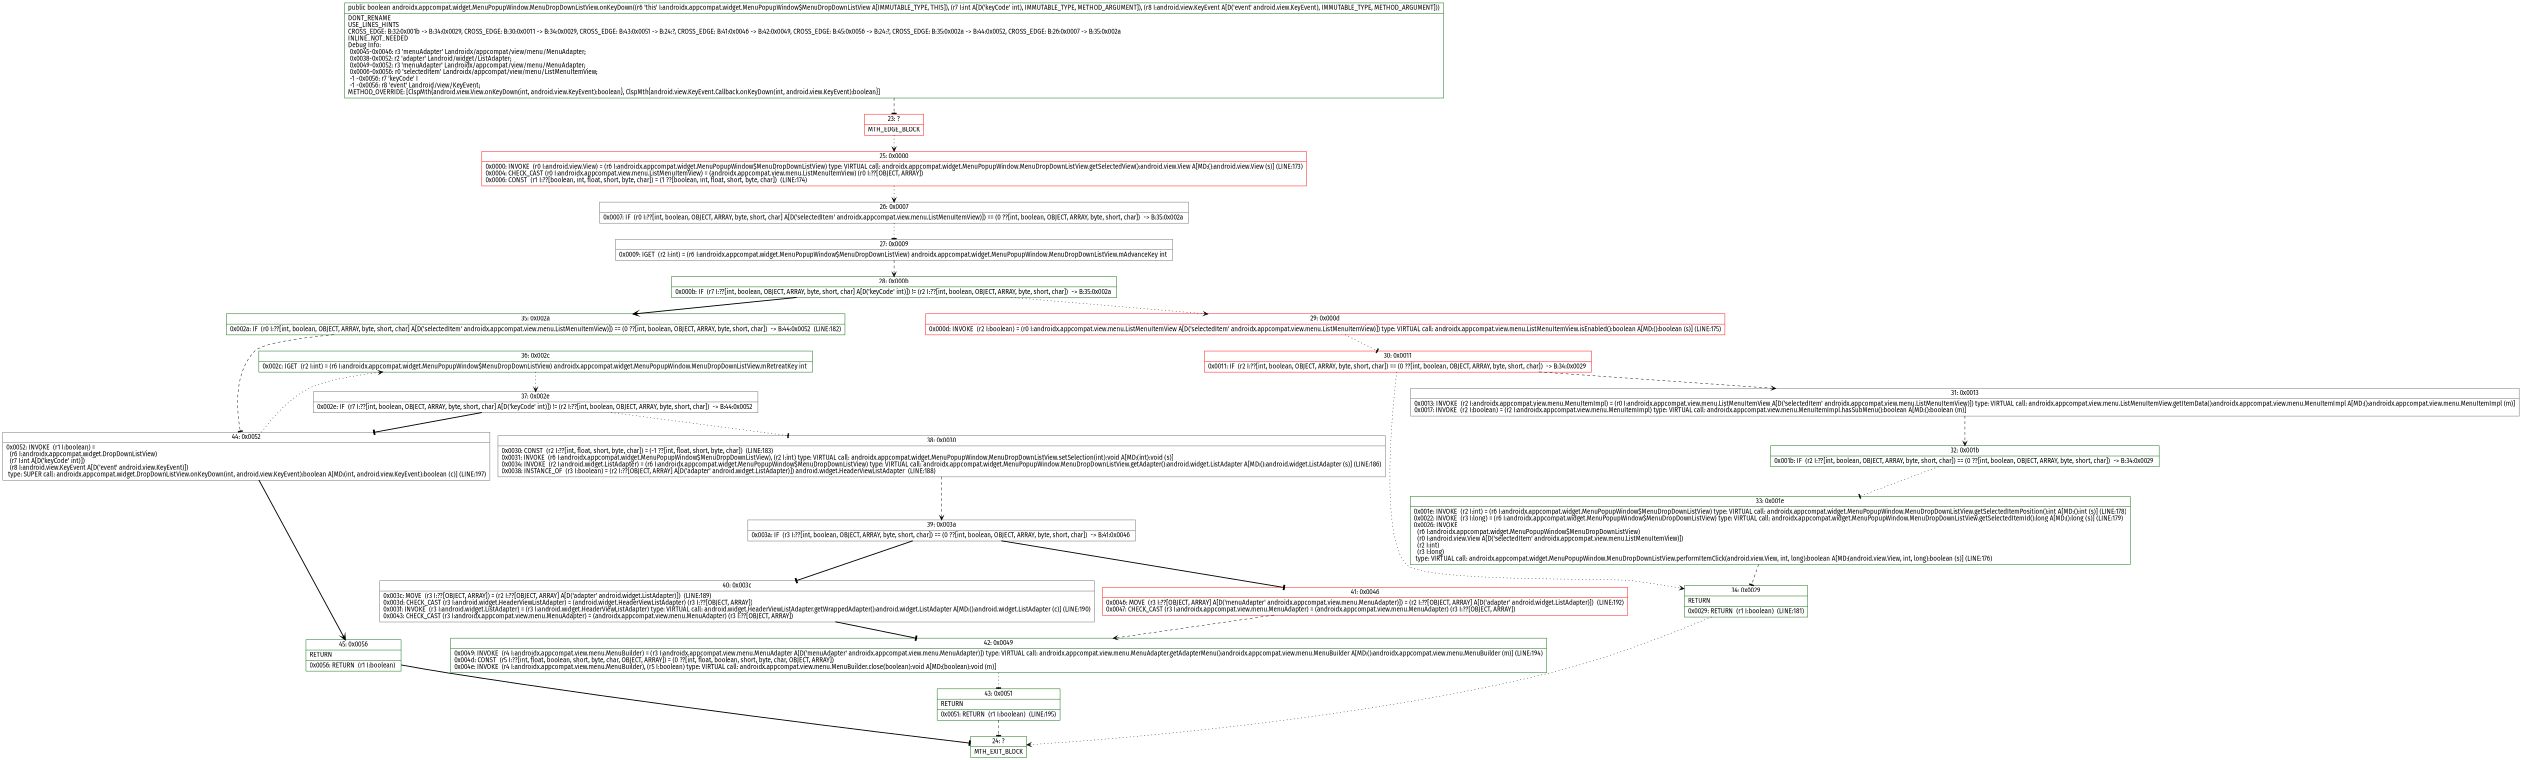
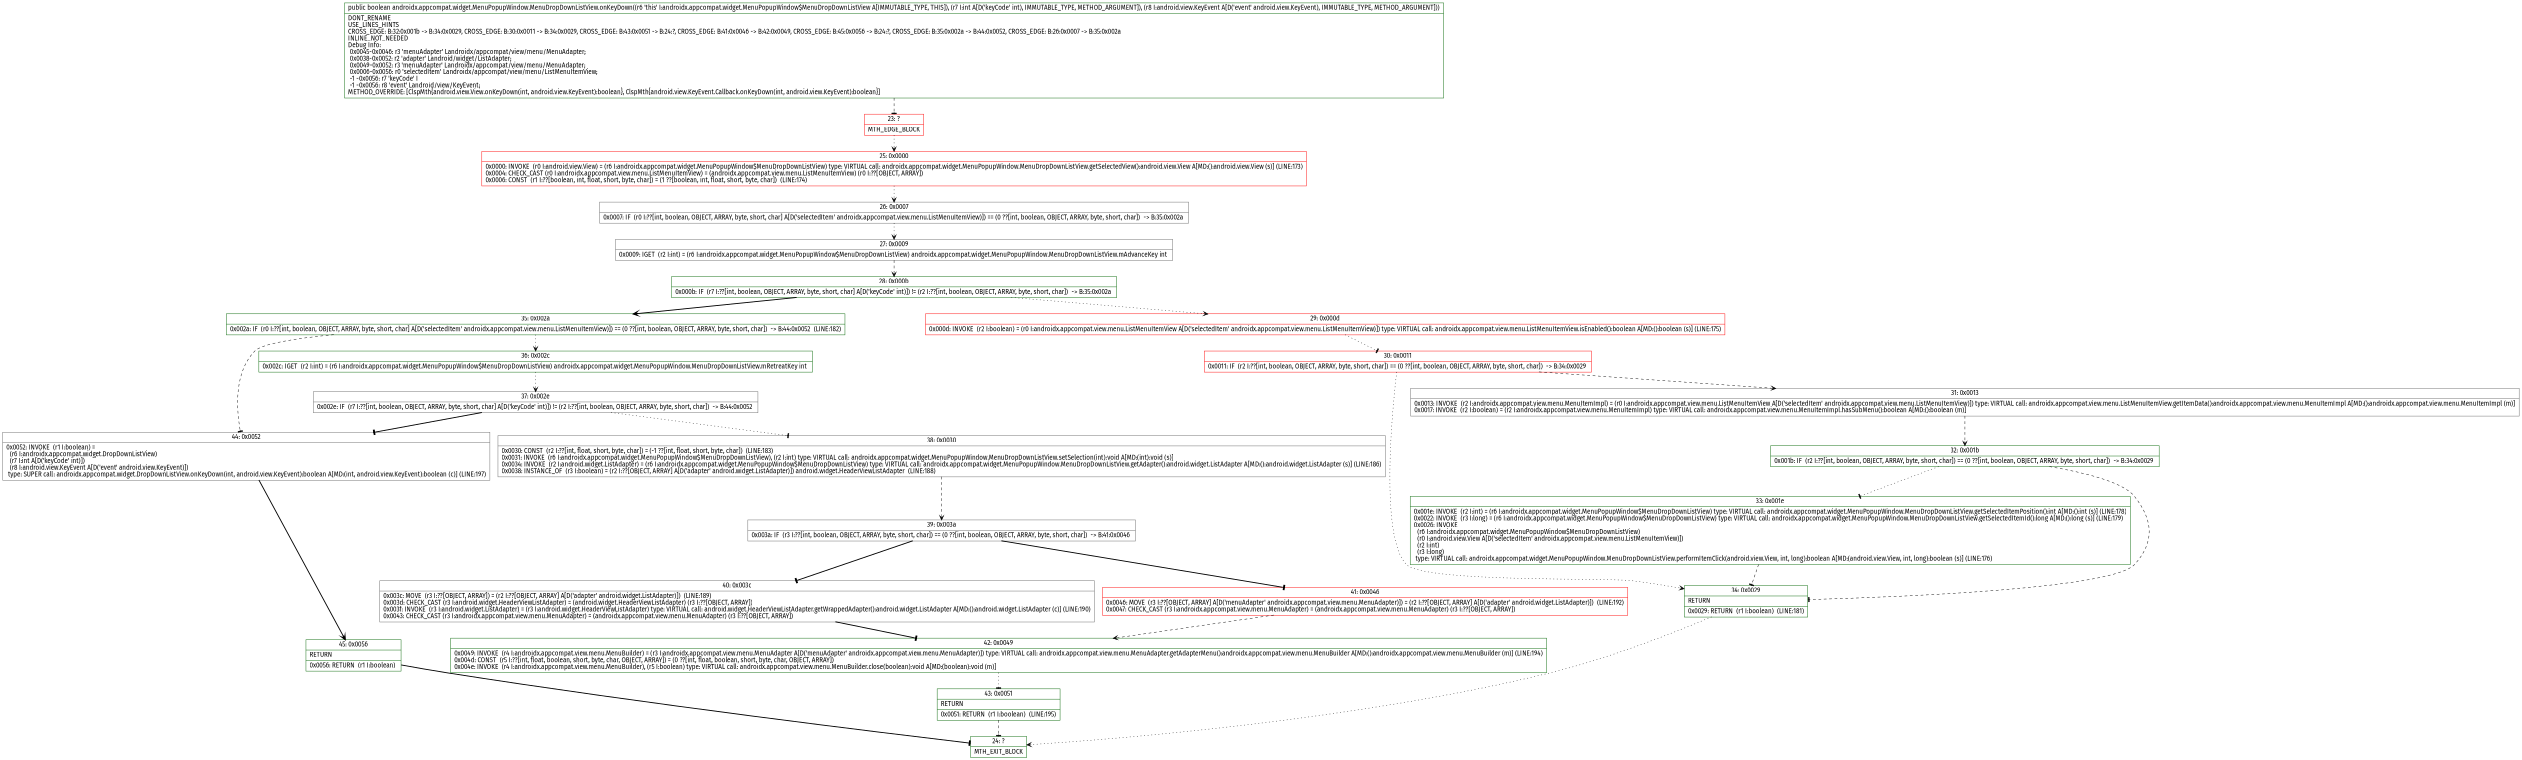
(894, 229) -> (894, 229)
(312, 387) -> (536, 341)
none -> (2057, 584)
